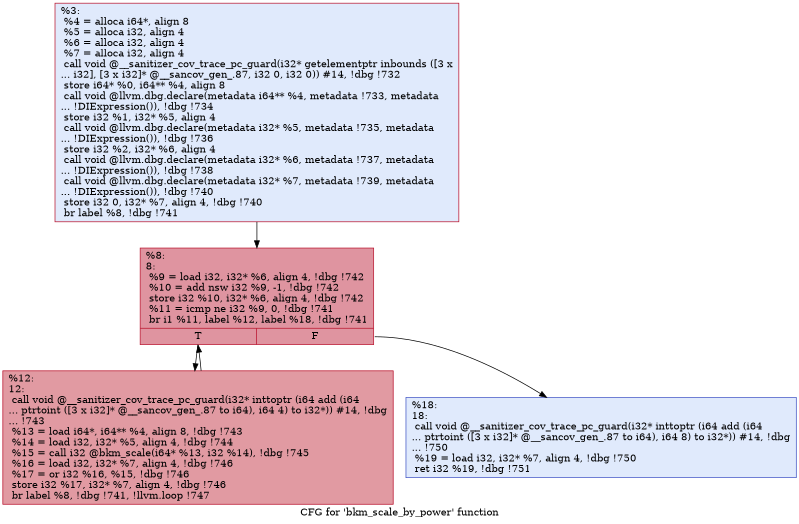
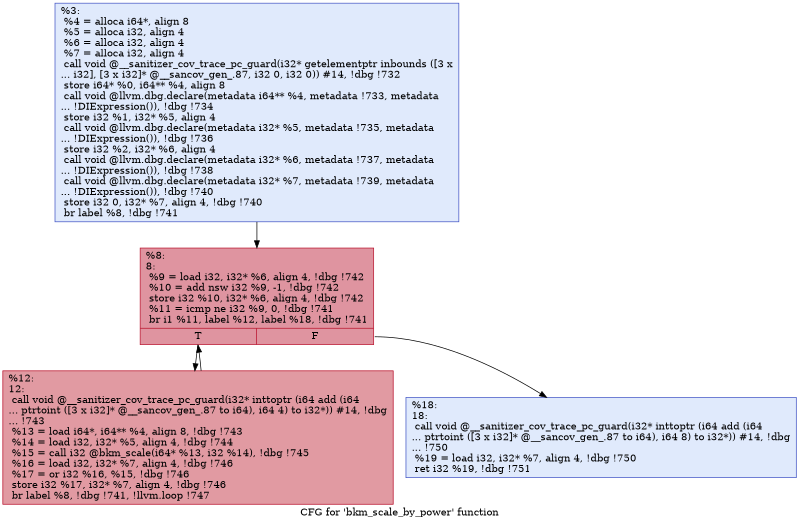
(257, 112) -> (257, 112)
